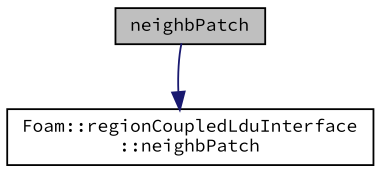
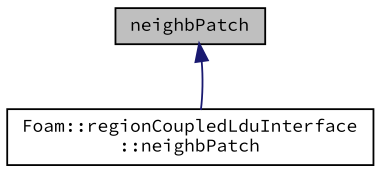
(179, 67) -> (202, 86)
